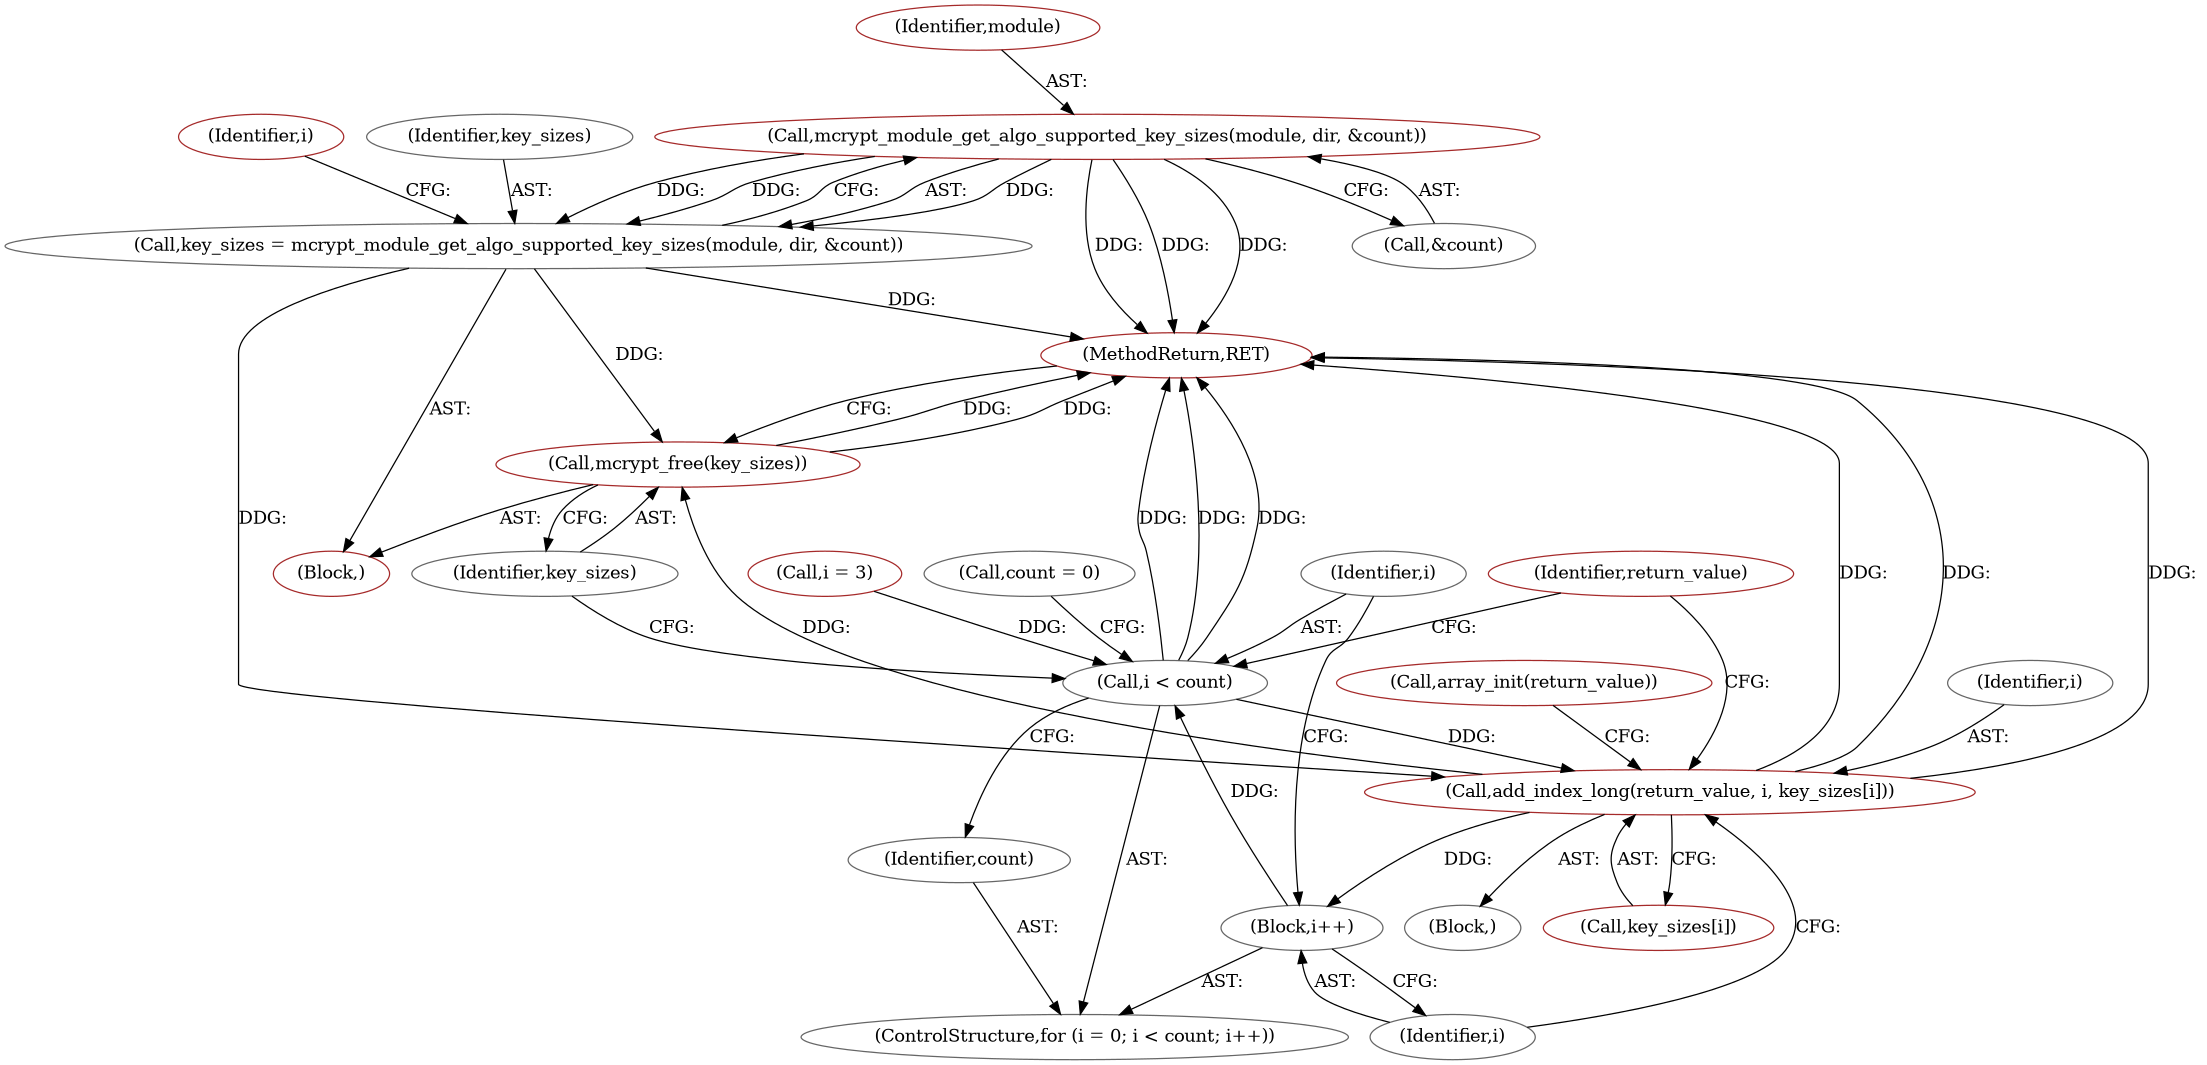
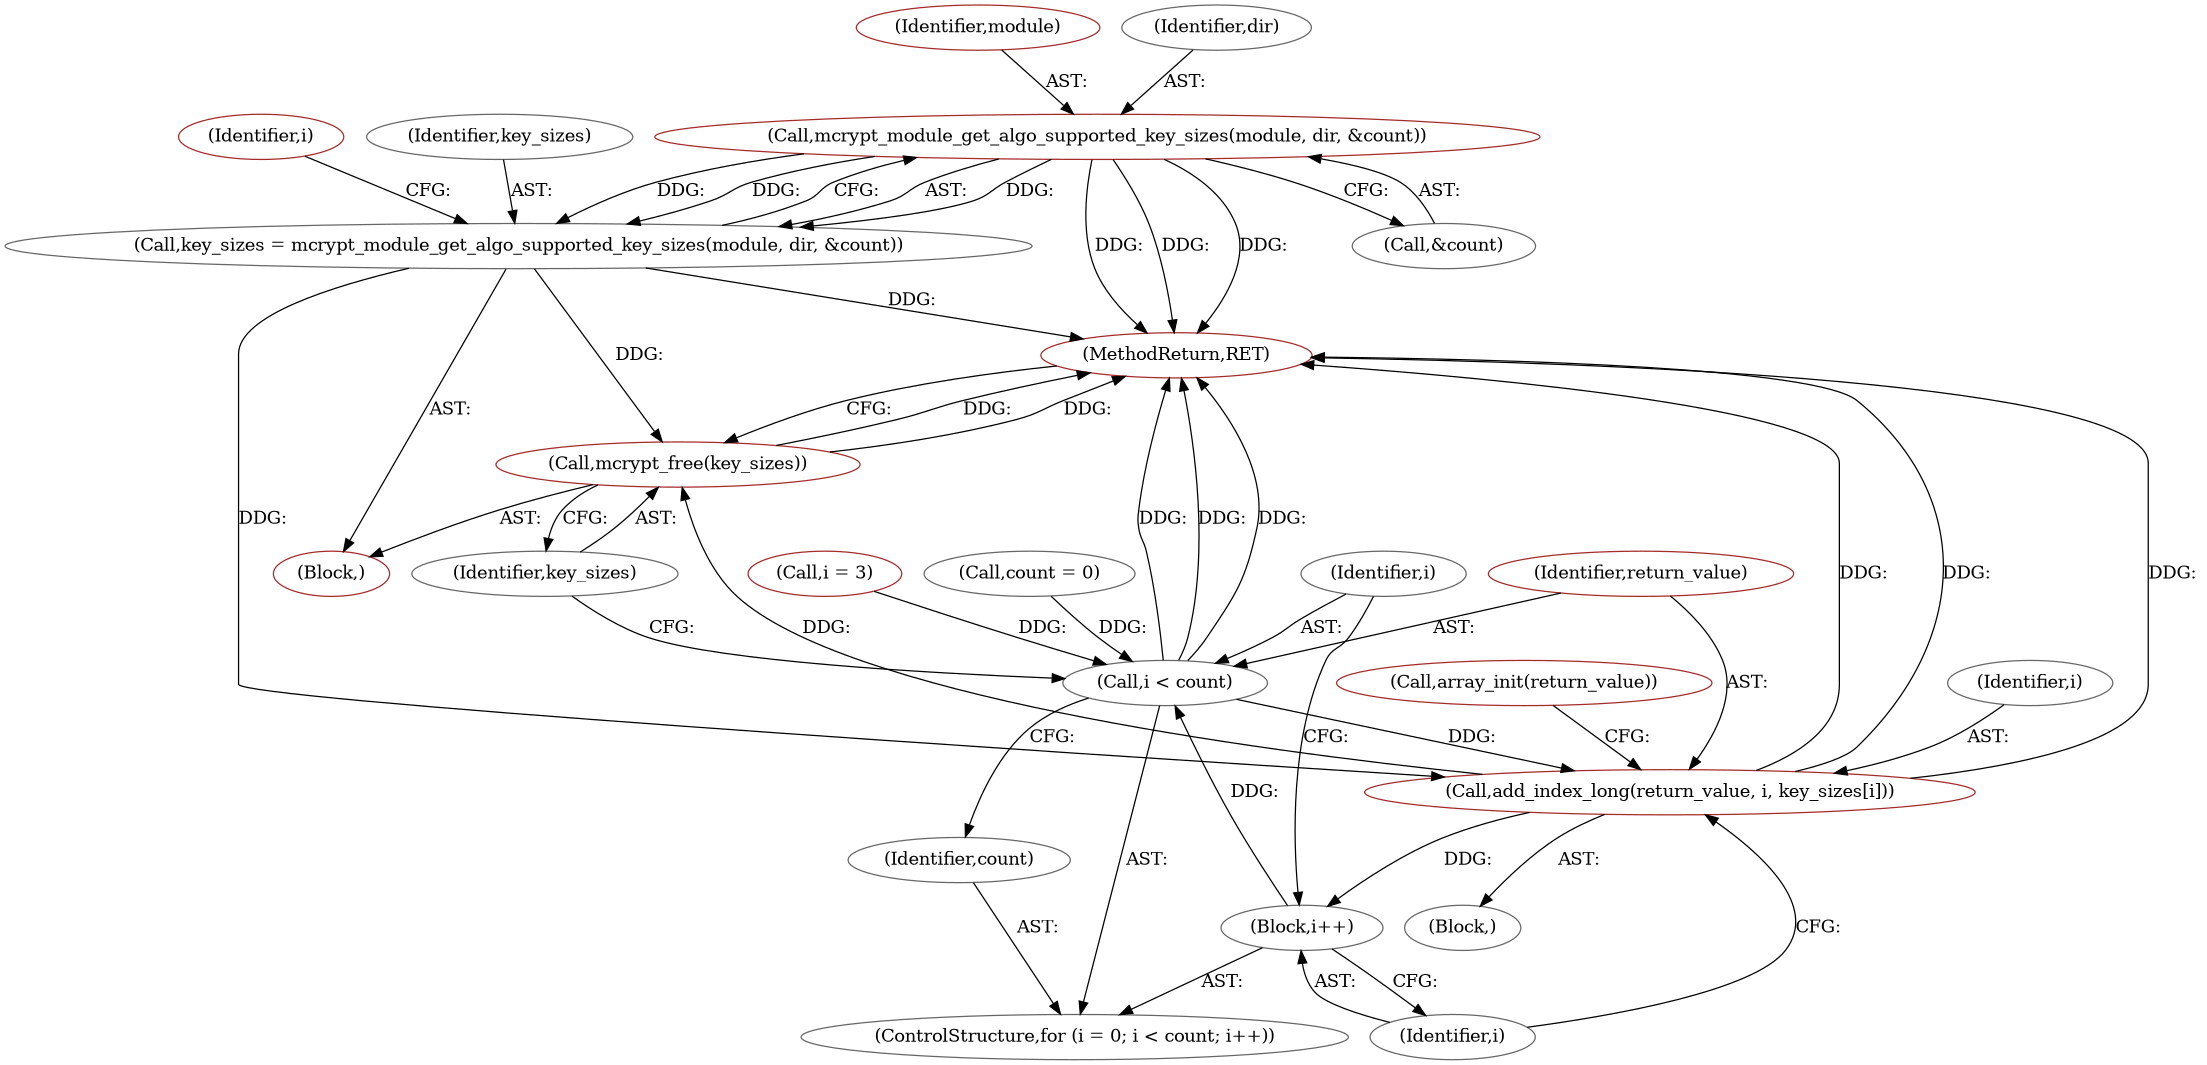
none -> (1217, 28)
(1126, 628) -> (1126, 628)
(1457, 628) -> (1457, 628)
(1750, 683) -> (1750, 683)
(1659, 928) -> none
